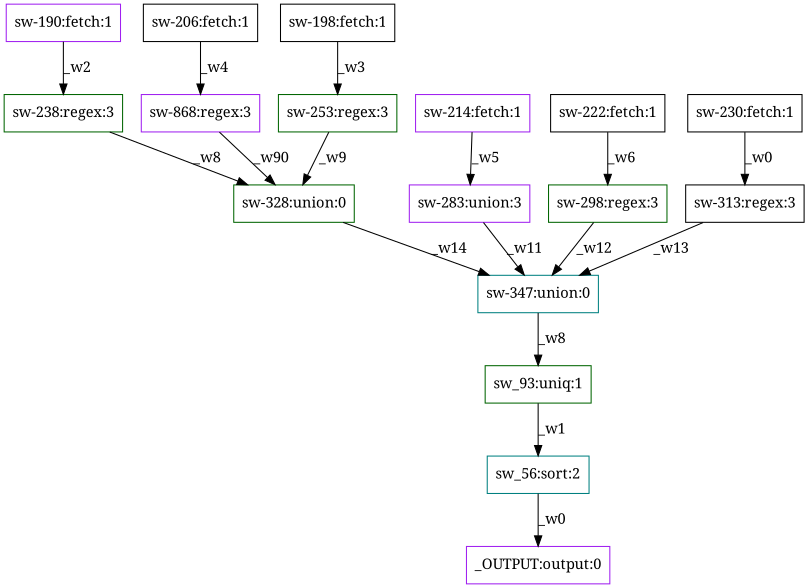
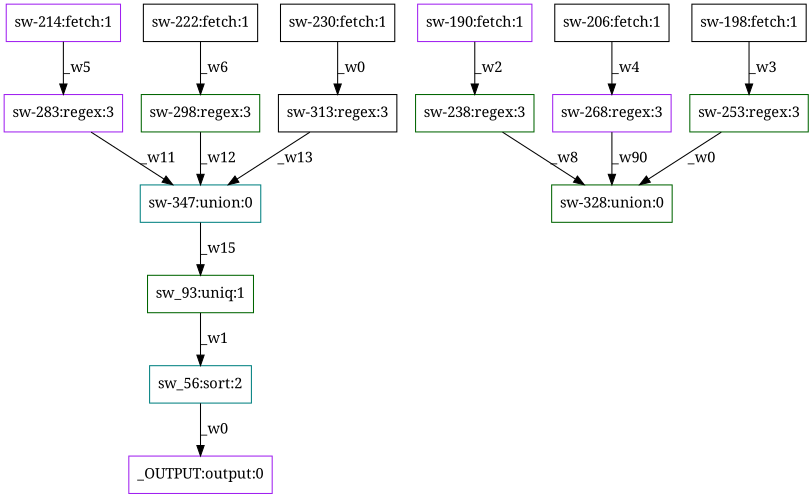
(201, 113) -> (612, 113)
(333, 158) -> (702, 158)
(470, 204) -> (63, 113)
(411, 247) -> none
(552, 339) -> (218, 249)
